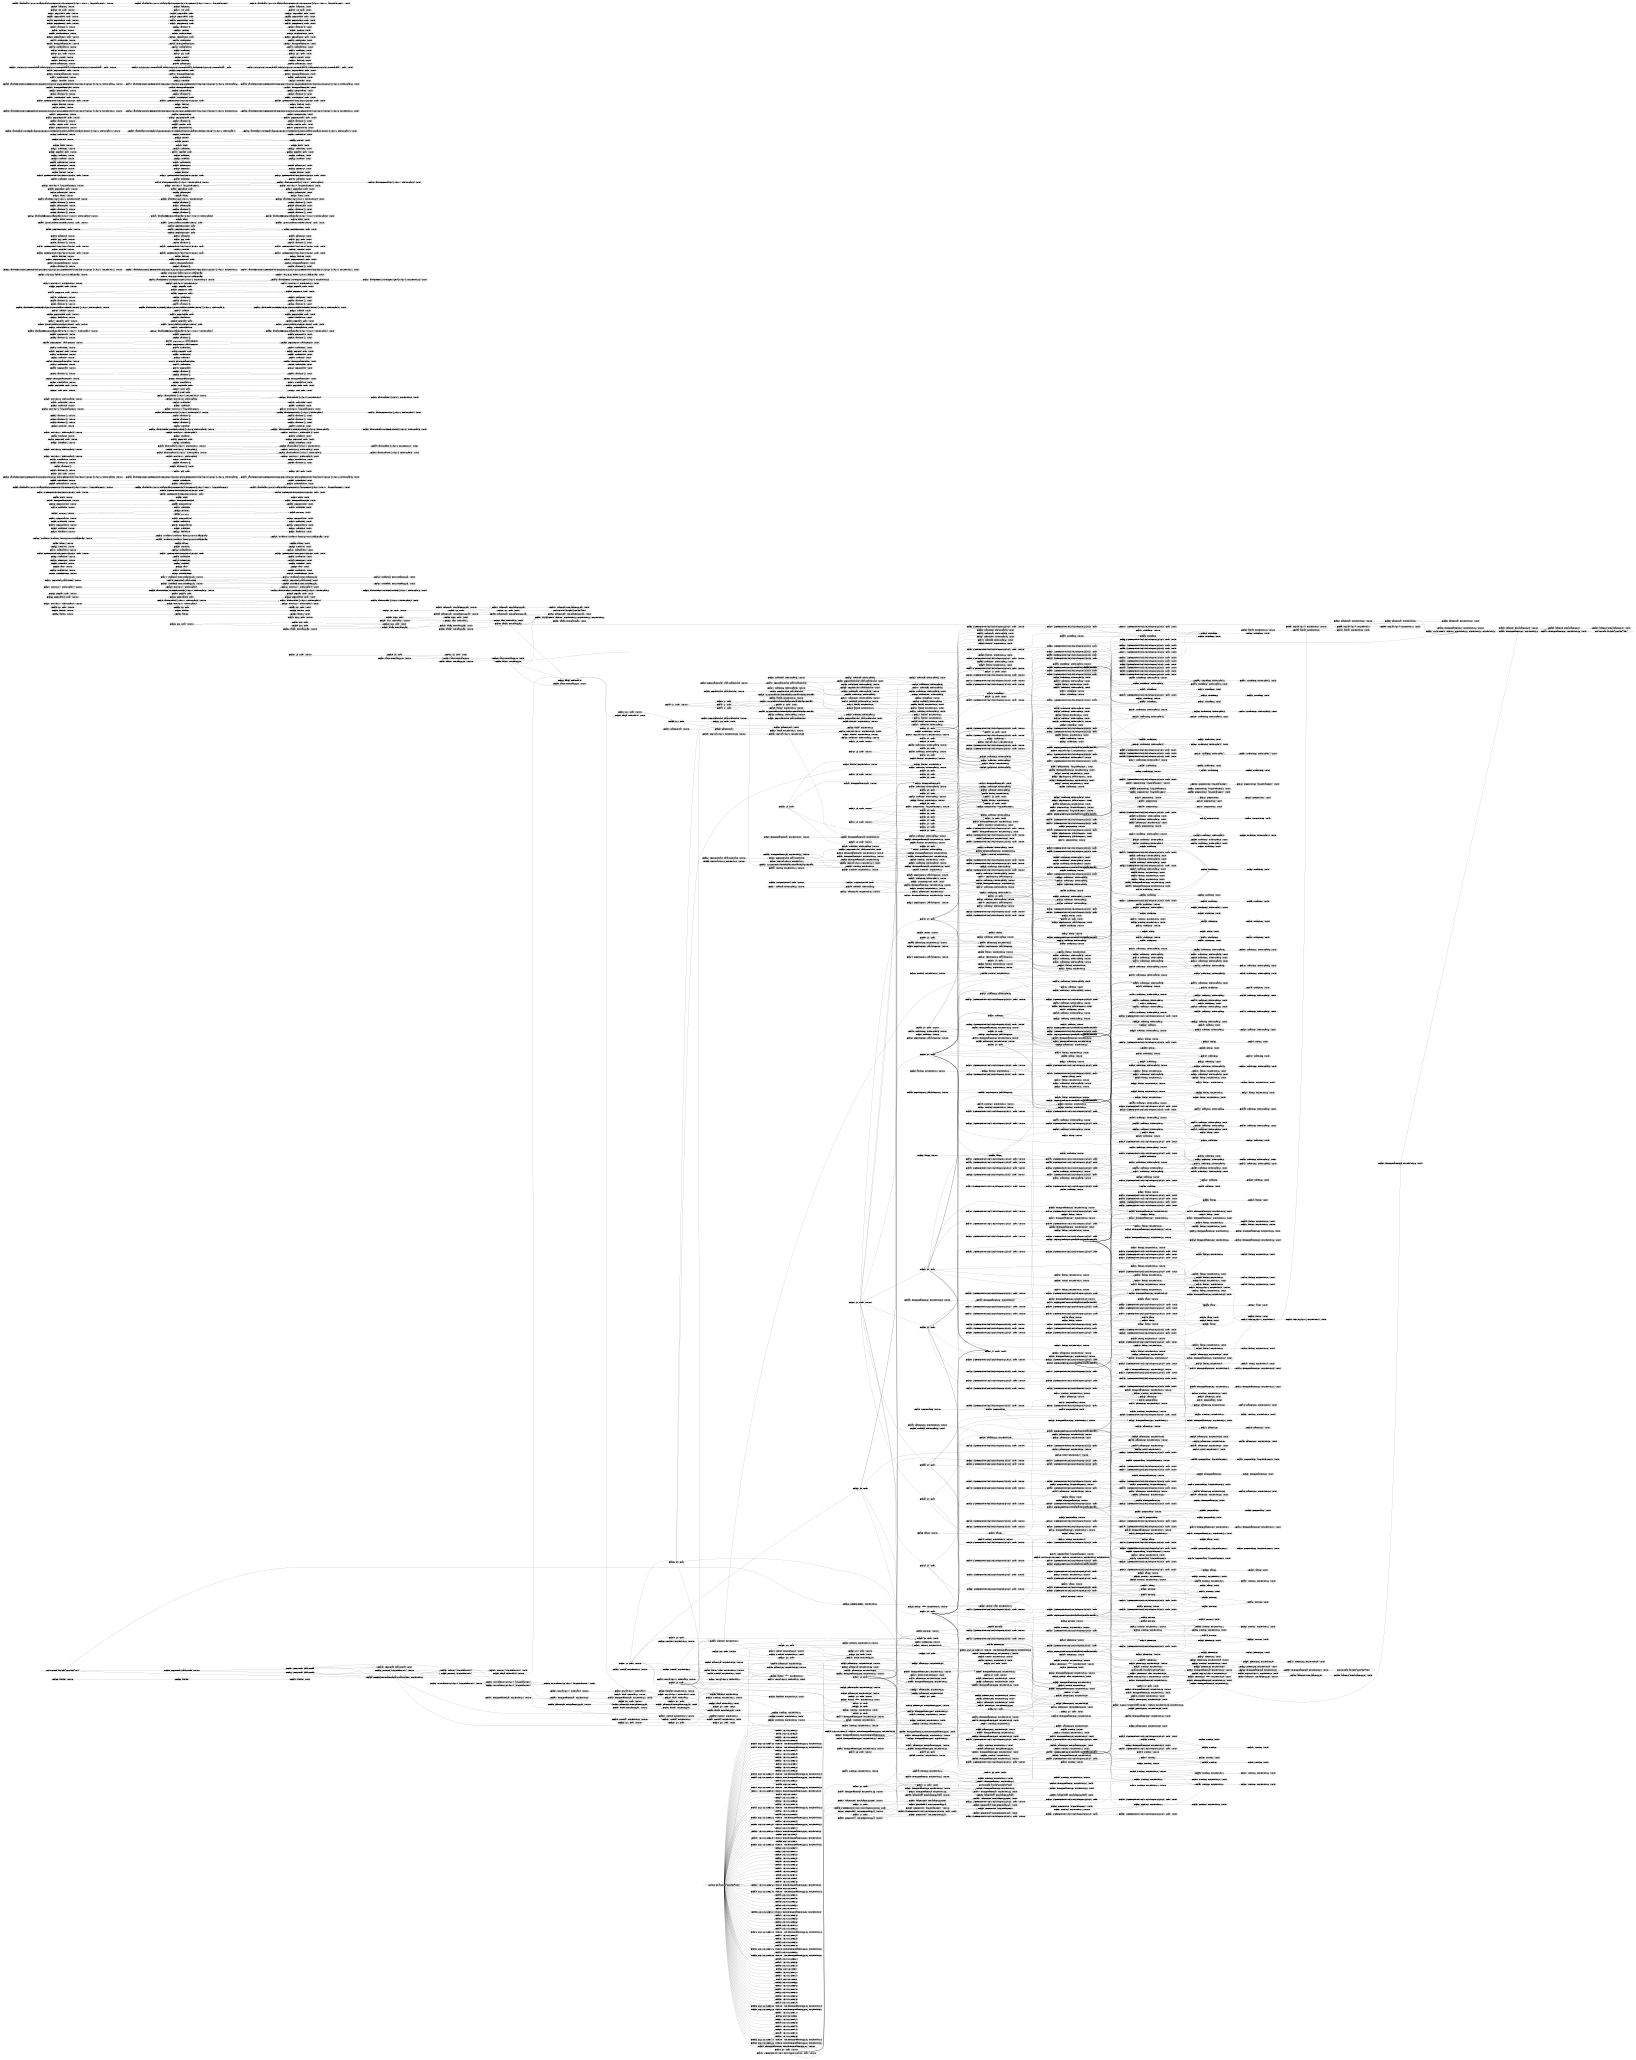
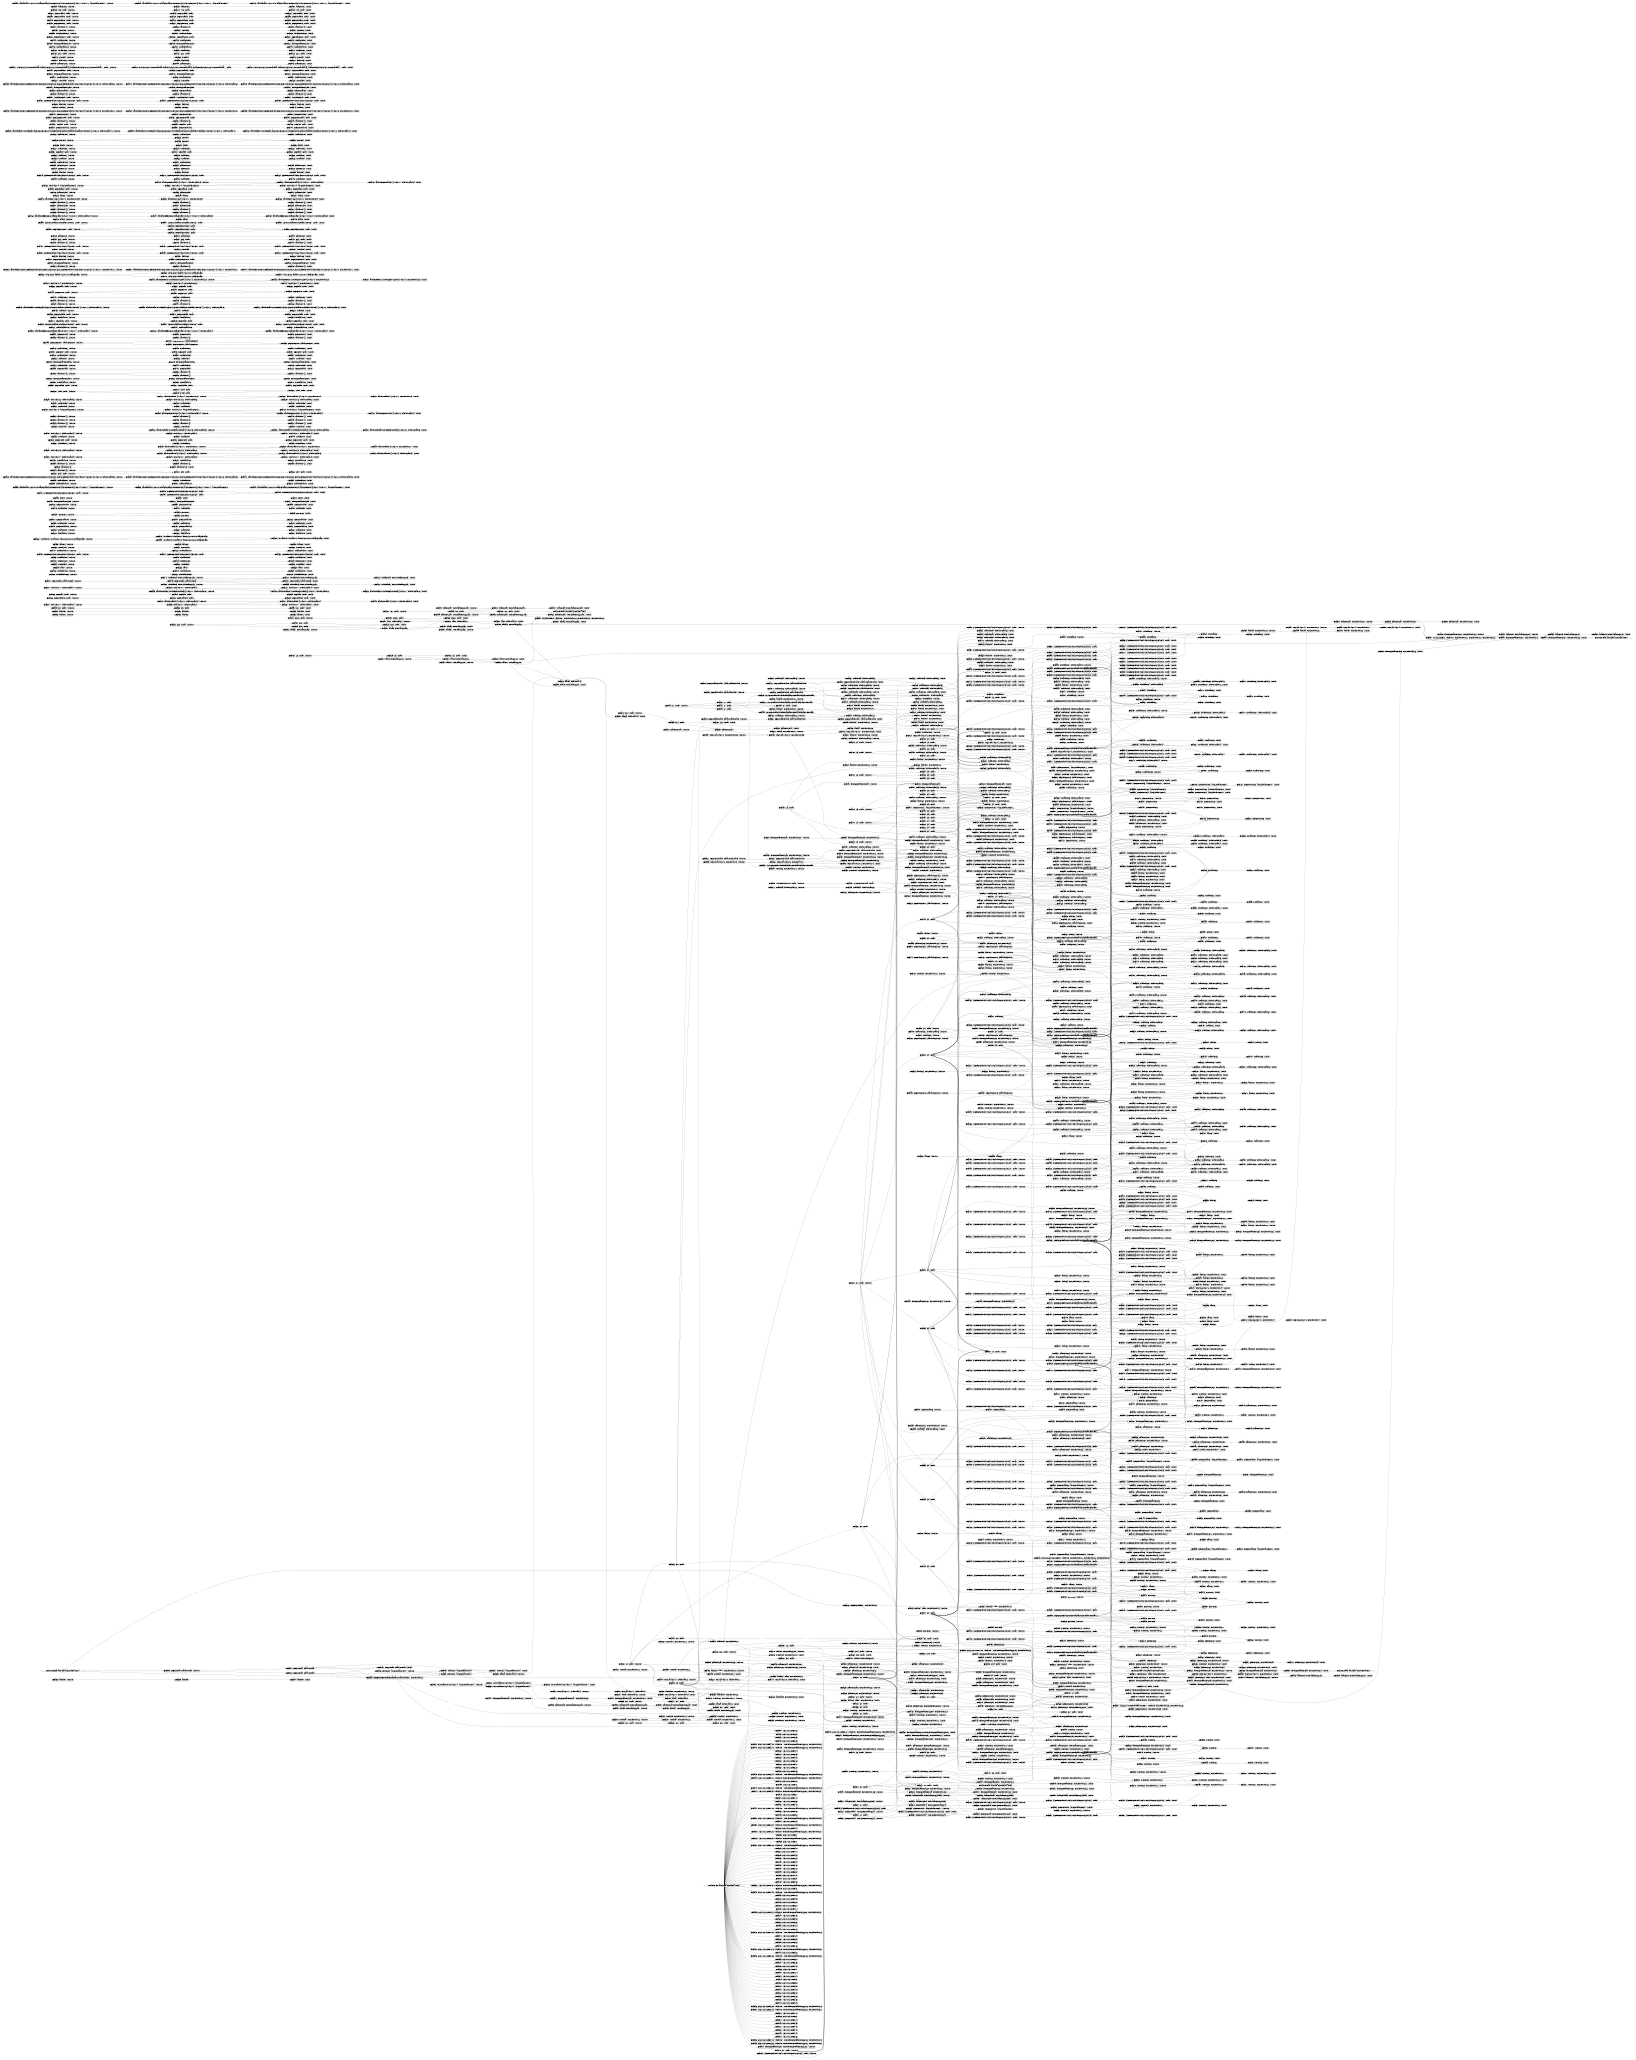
none -> (300, 400)
(1141, 1118) -> (1141, 1119)
